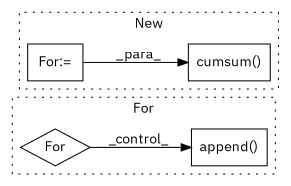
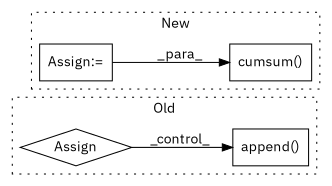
(55, 62) -> (76, 62)
(144, 109) -> (165, 109)
(55, 147) -> (76, 147)
